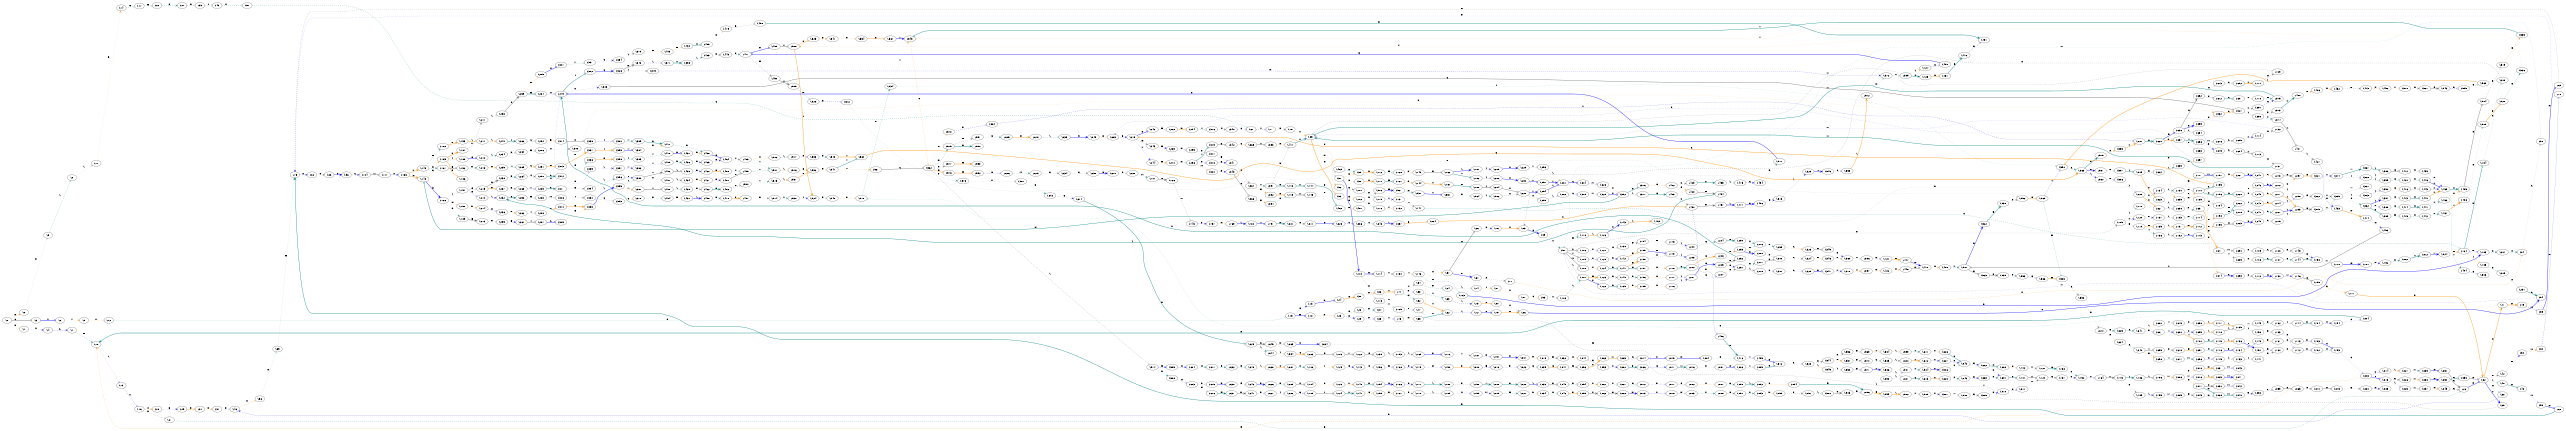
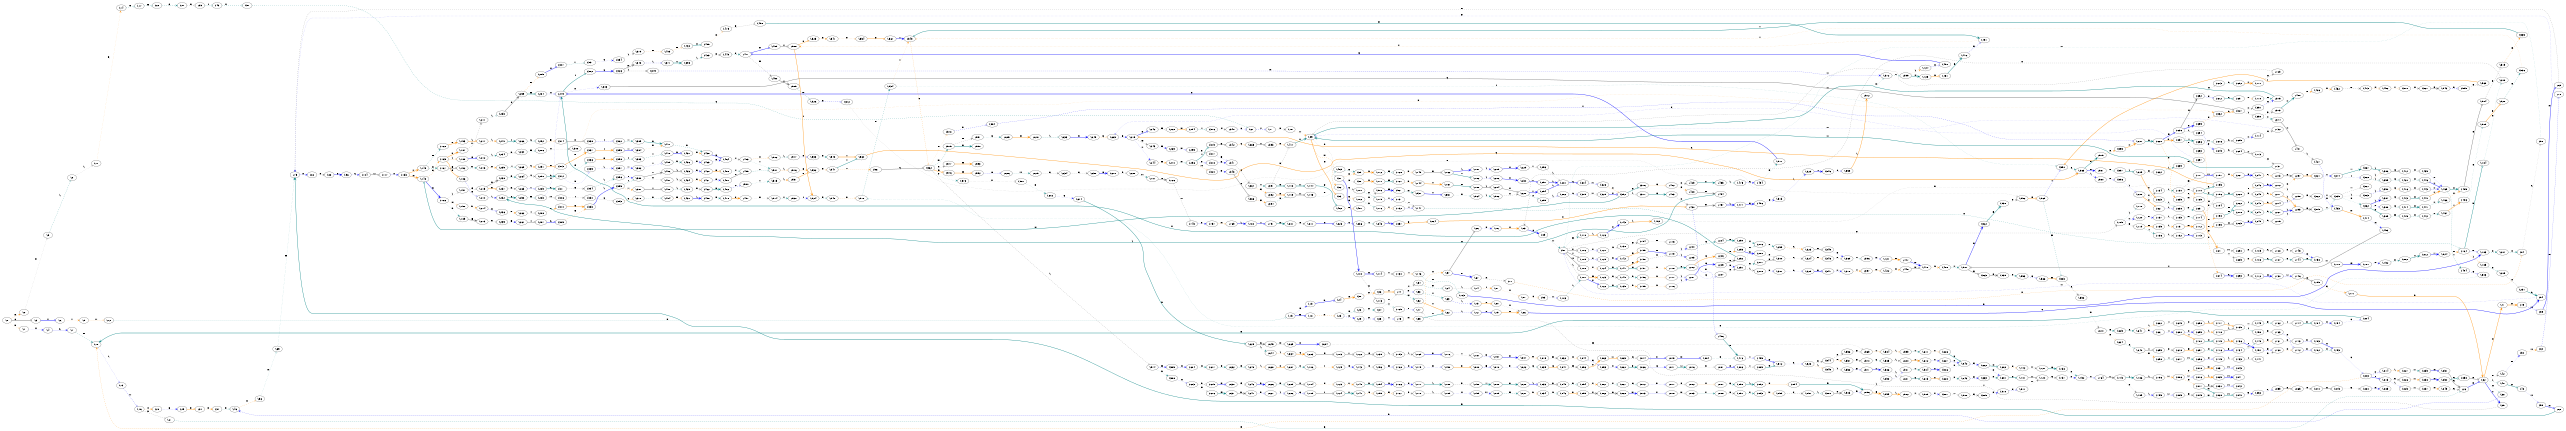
none -> (1408, 208)
(1681, 244) -> (1681, 251)
